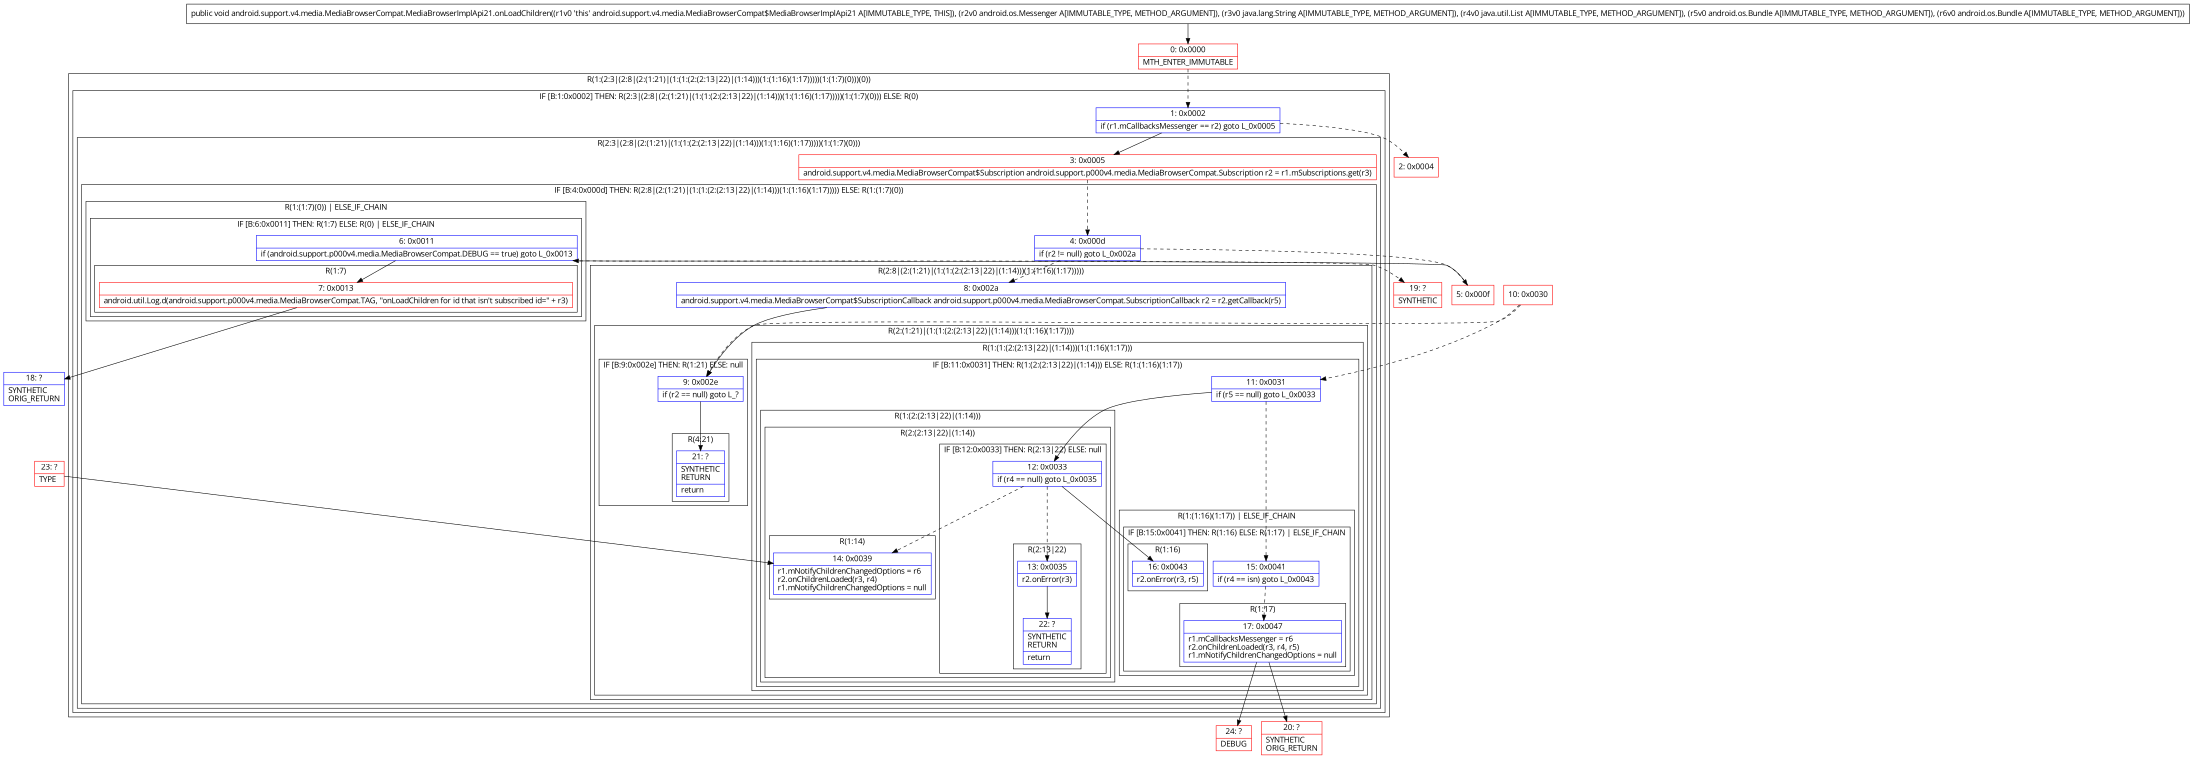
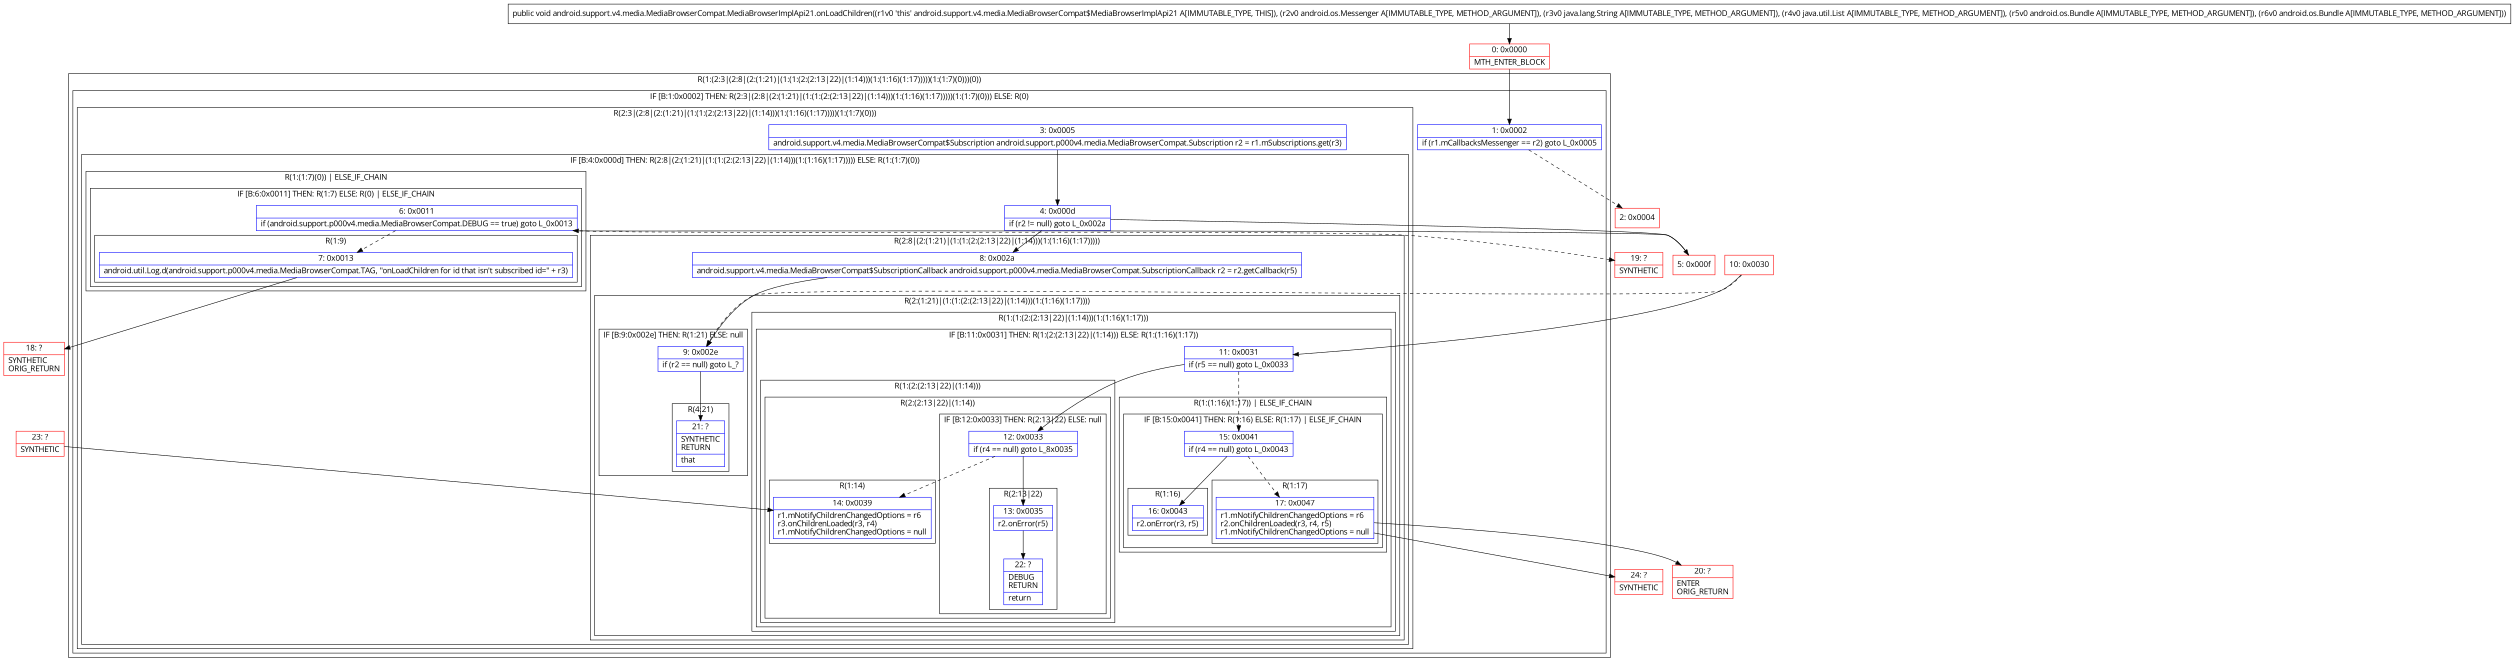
(1188, 62) -> (1510, 62)
(1188, 86) -> (1510, 94)
(1140, 143) -> none
(1088, 167) -> (1058, 137)
(1088, 205) -> (1058, 175)
(1306, 252) -> (1401, 225)
(379, 270) -> (379, 240)
(1037, 270) -> (1030, 240)
(336, 272) -> (336, 242)
(336, 295) -> (336, 265)
(1427, 352) -> (1524, 332)
(34, 389) -> (34, 359)
(47, 480) -> (40, 450)
(1047, 480) -> (1023, 450)
(692, 490) -> (688, 460)
(1101, 518) -> (1205, 479)
(1047, 521) -> (1023, 478)
(827, 580) -> (827, 524)
(1047, 580) -> (1023, 524)
(1266, 580) -> (1239, 450)
(1047, 637) -> (1022, 577)
(1241, 639) -> (1292, 516)
(1285, 740) -> (1689, 584)
(1234, 744) -> (1639, 588)
